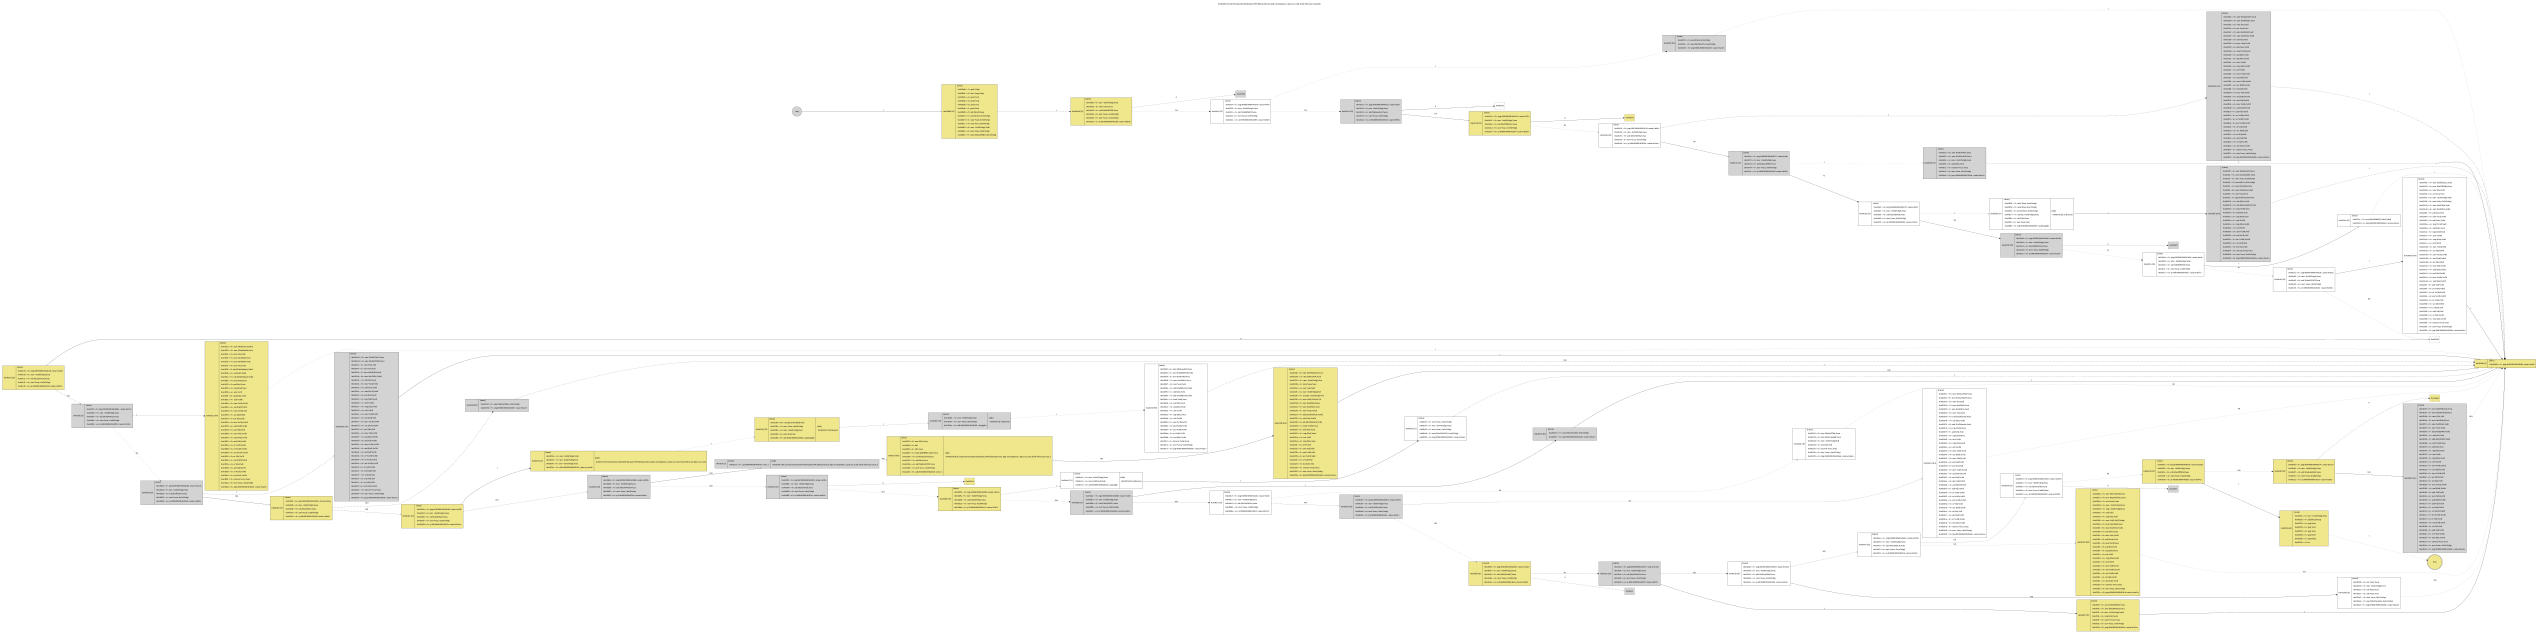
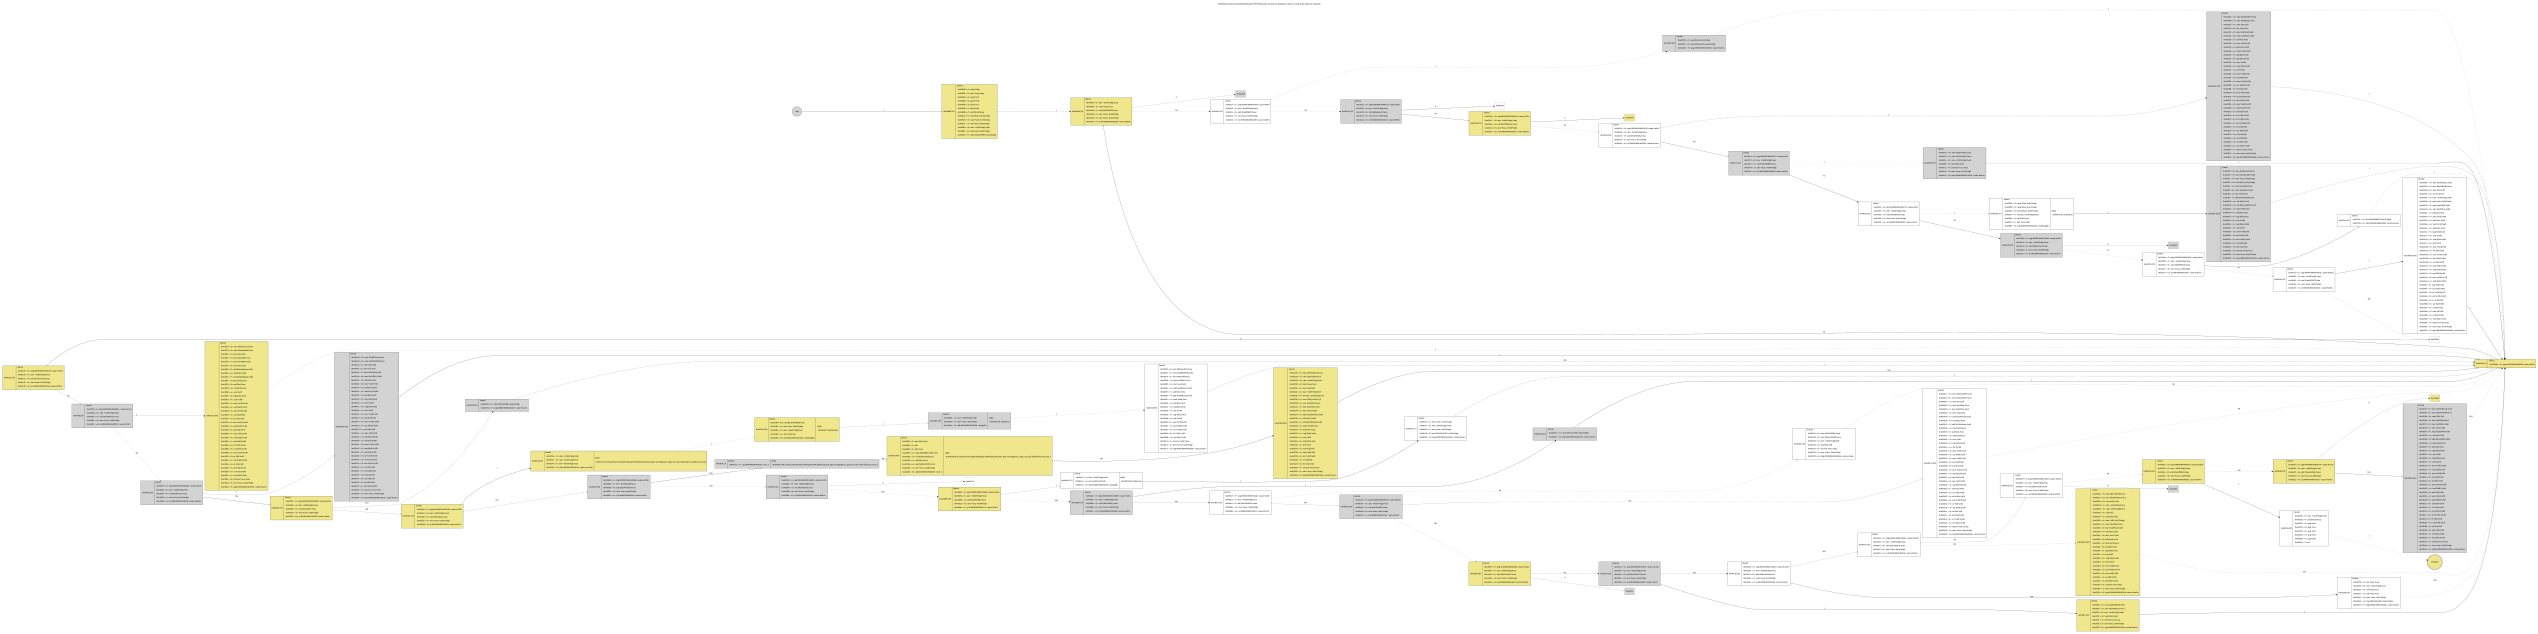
none -> (1736, 334)
(970, 481) -> (970, 481)
(2304, 528) -> (2304, 528)
(2435, 562) -> (2435, 562)
